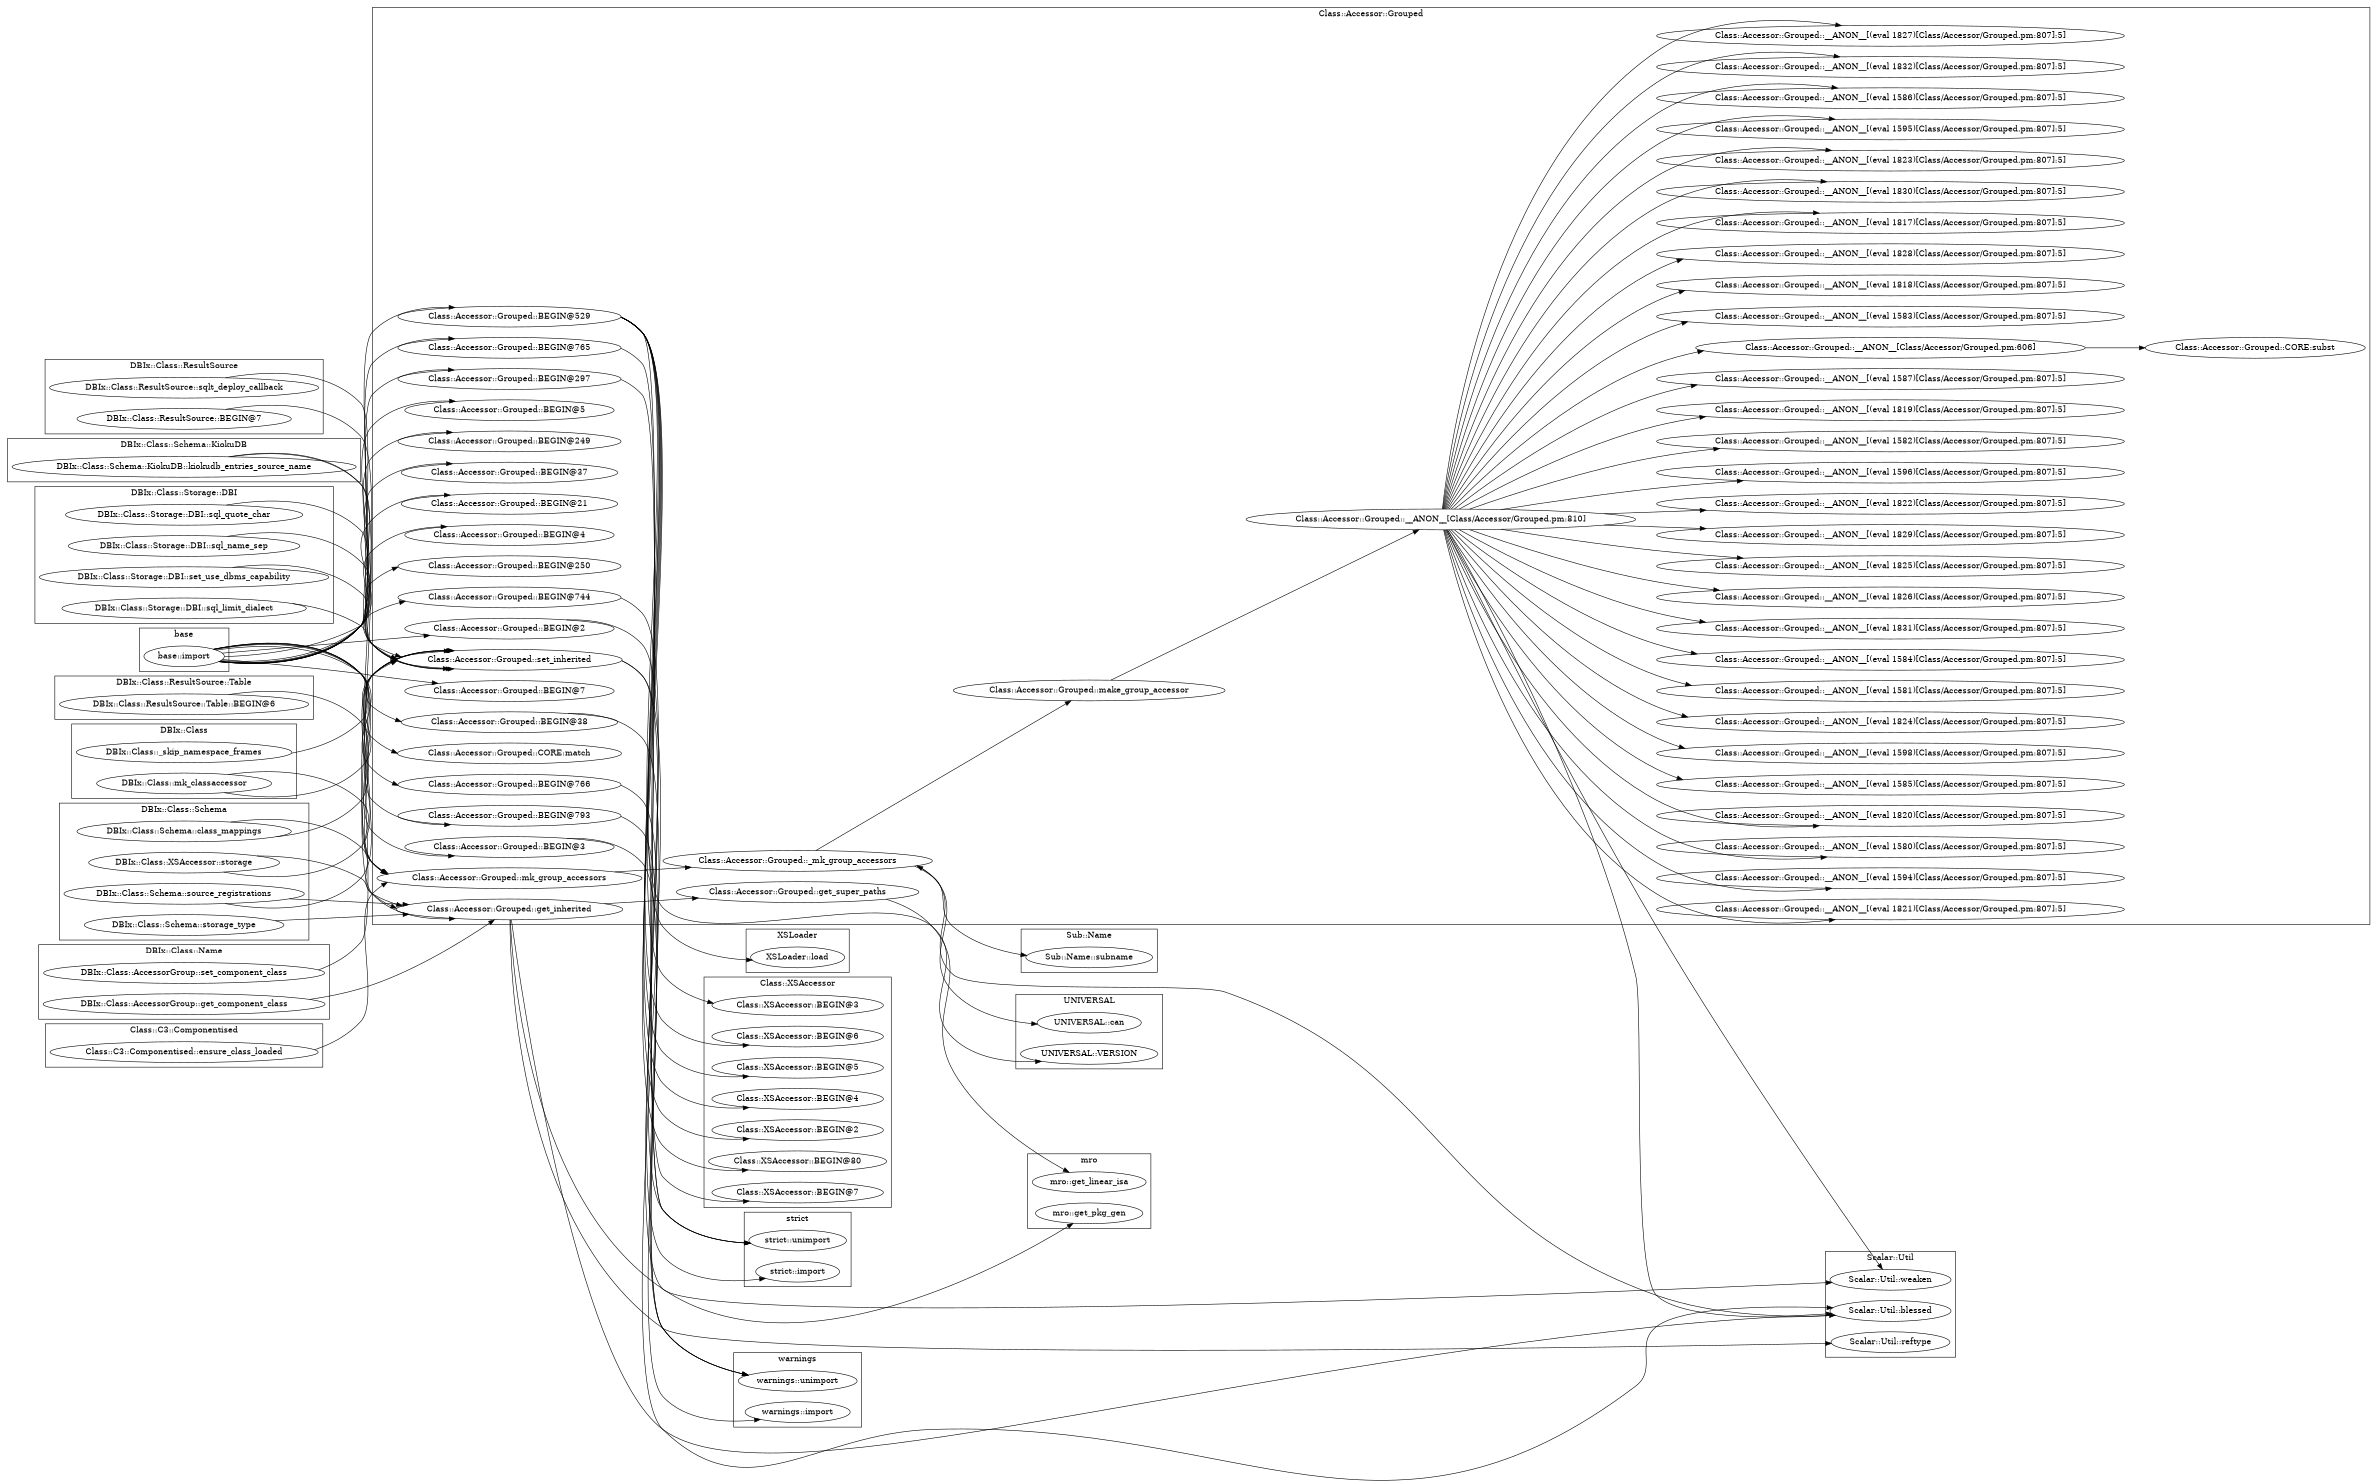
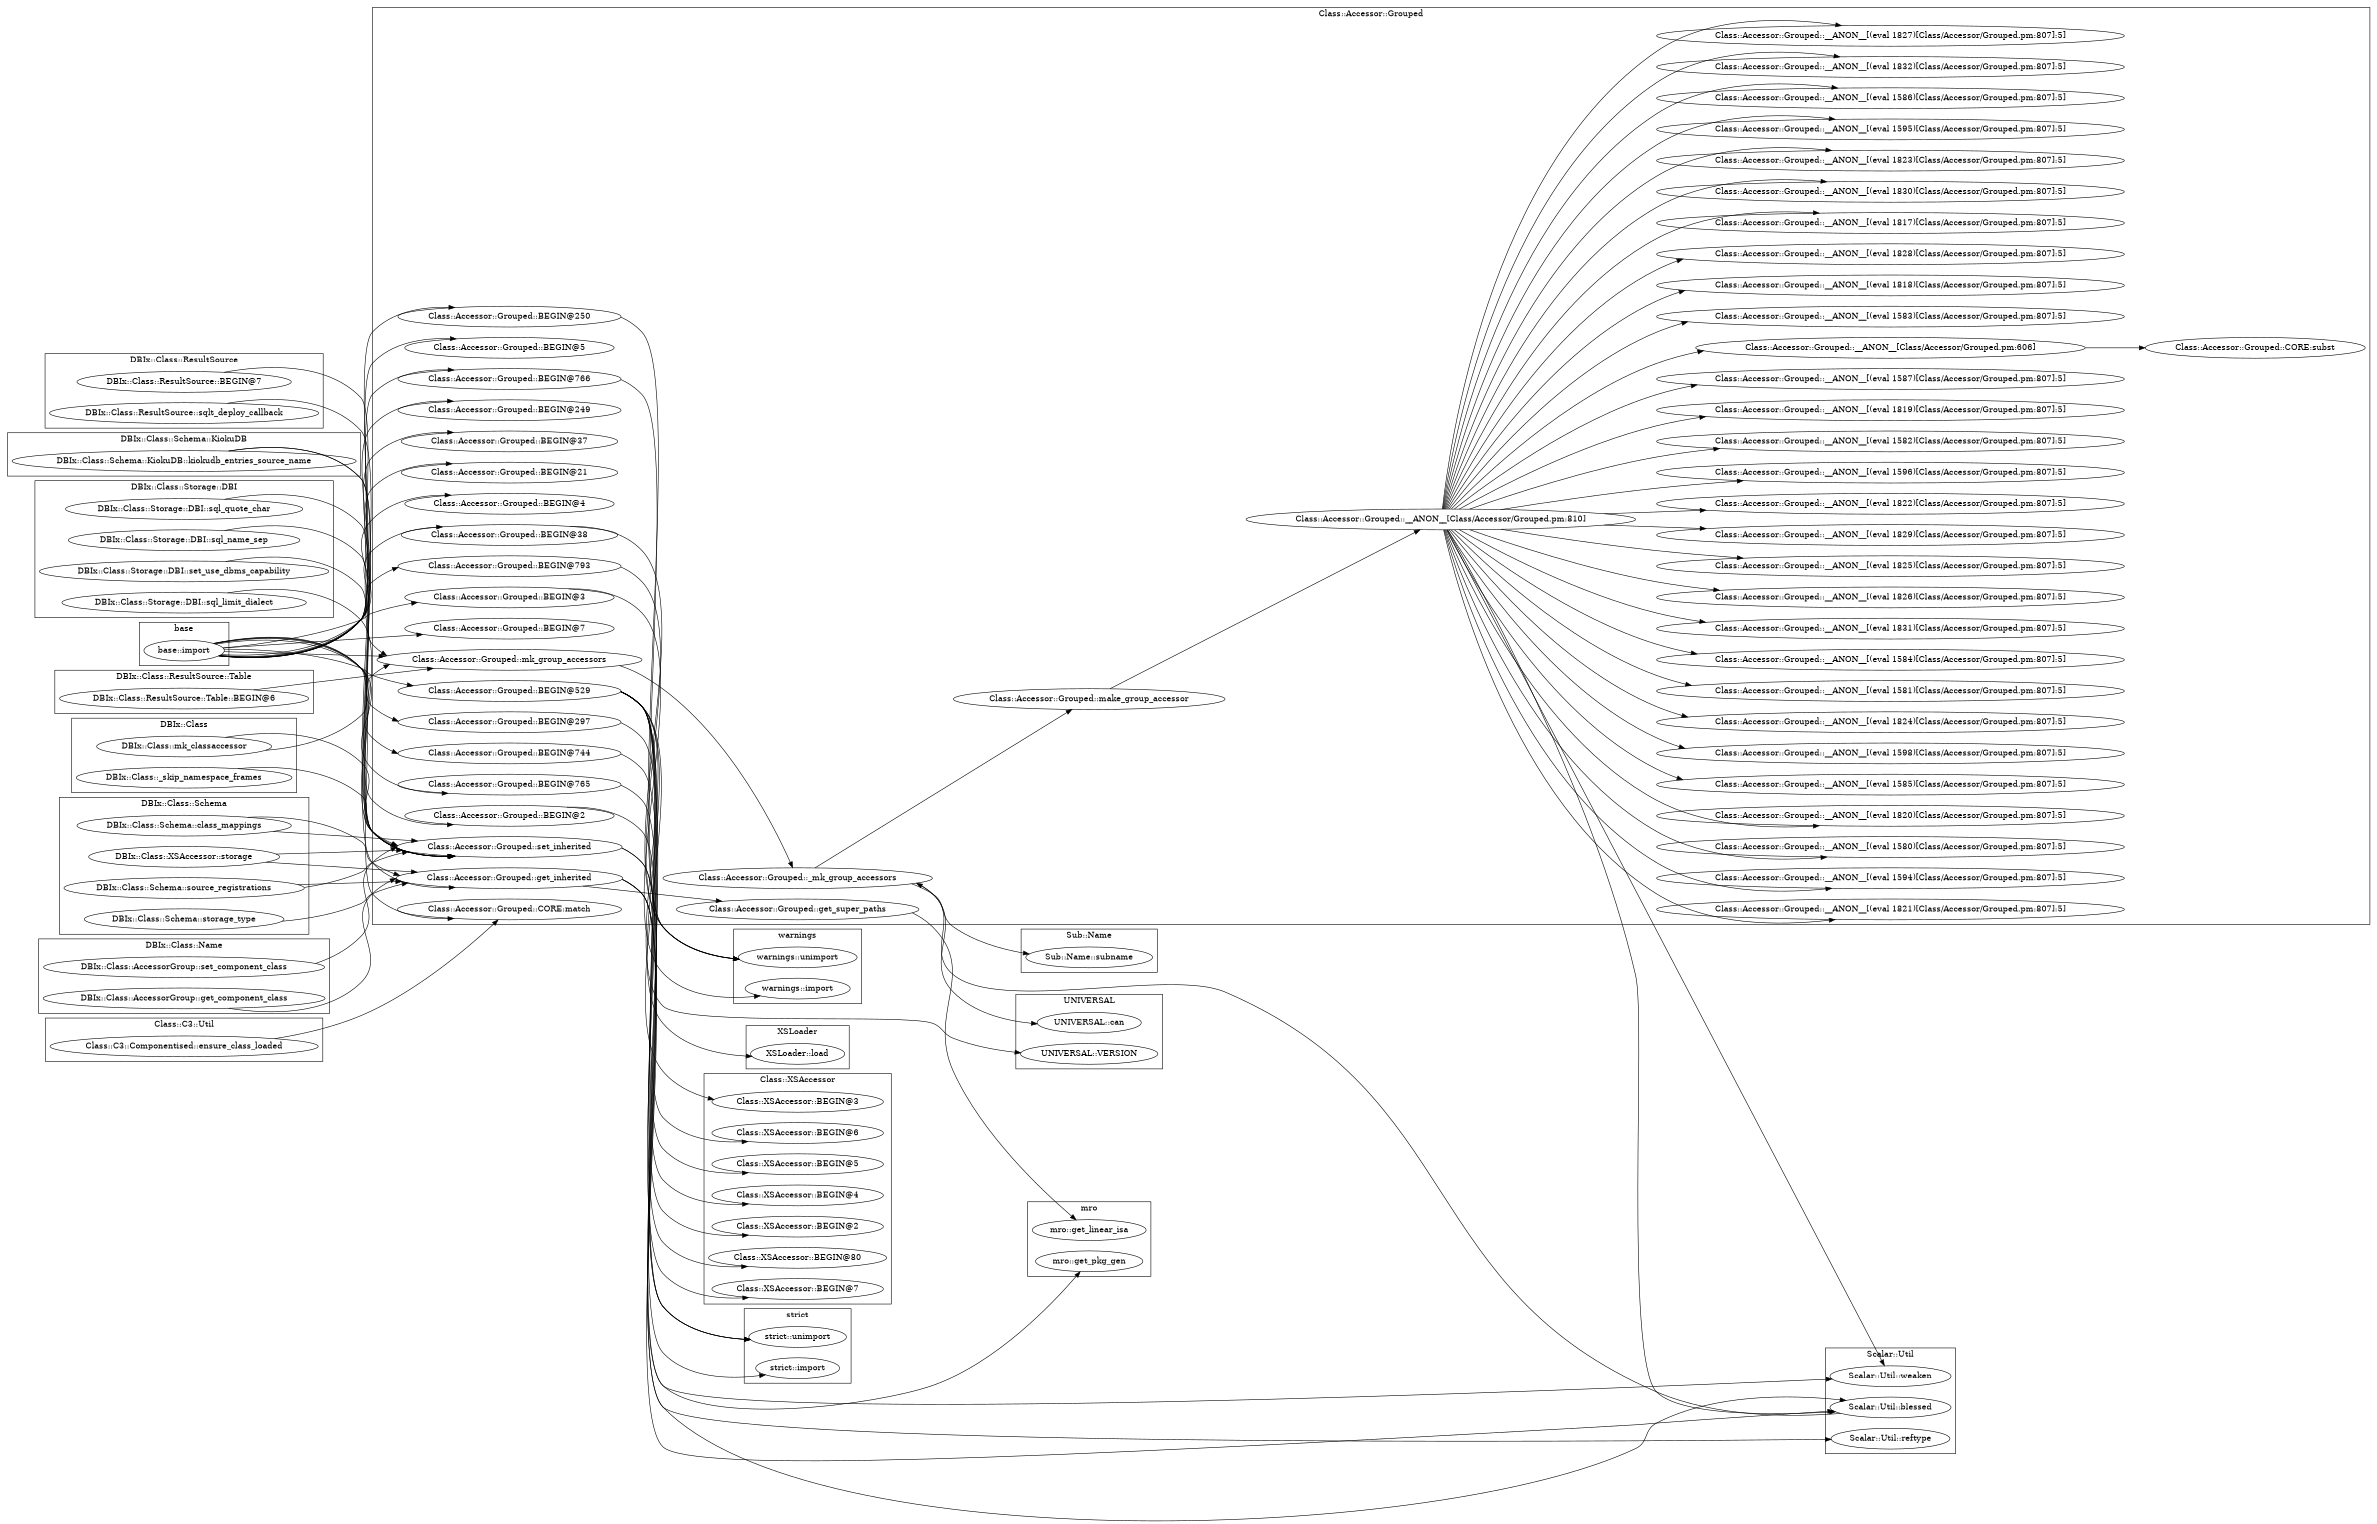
none -> (652, 656)
(368, 978) -> (393, 999)
(184, 1030) -> (184, 1025)
